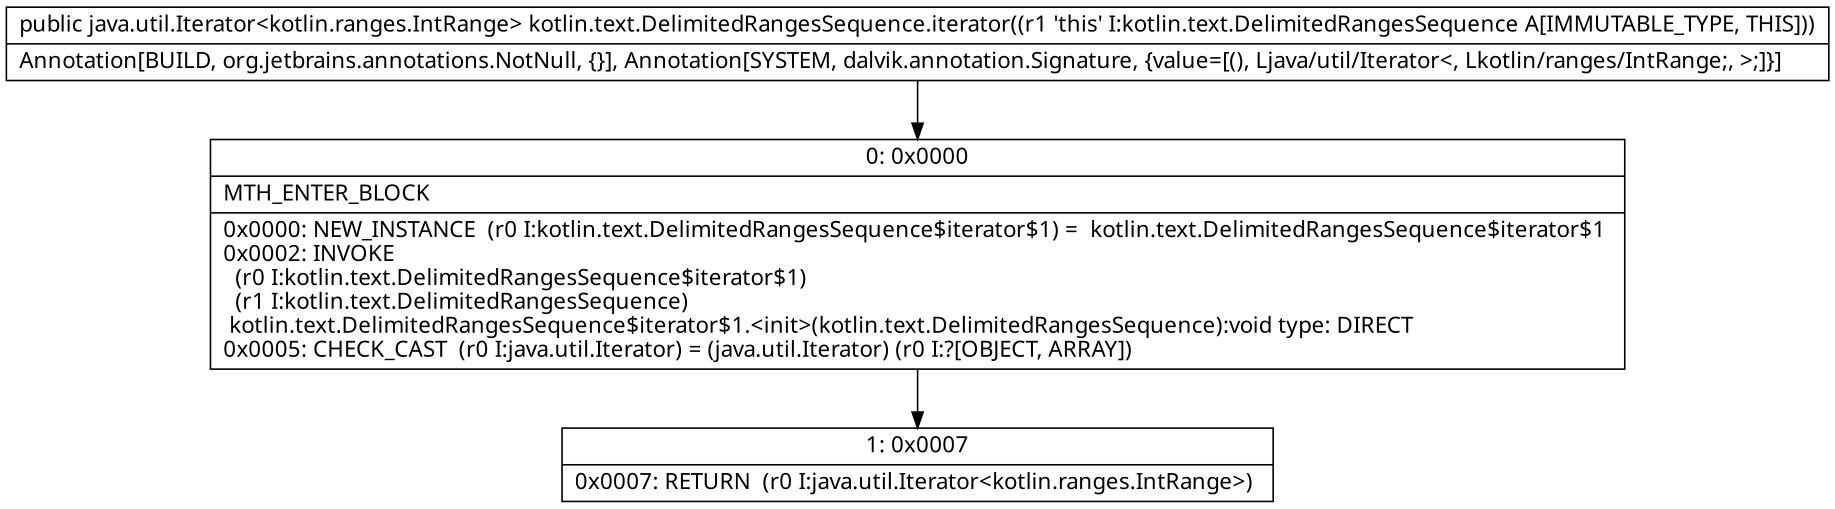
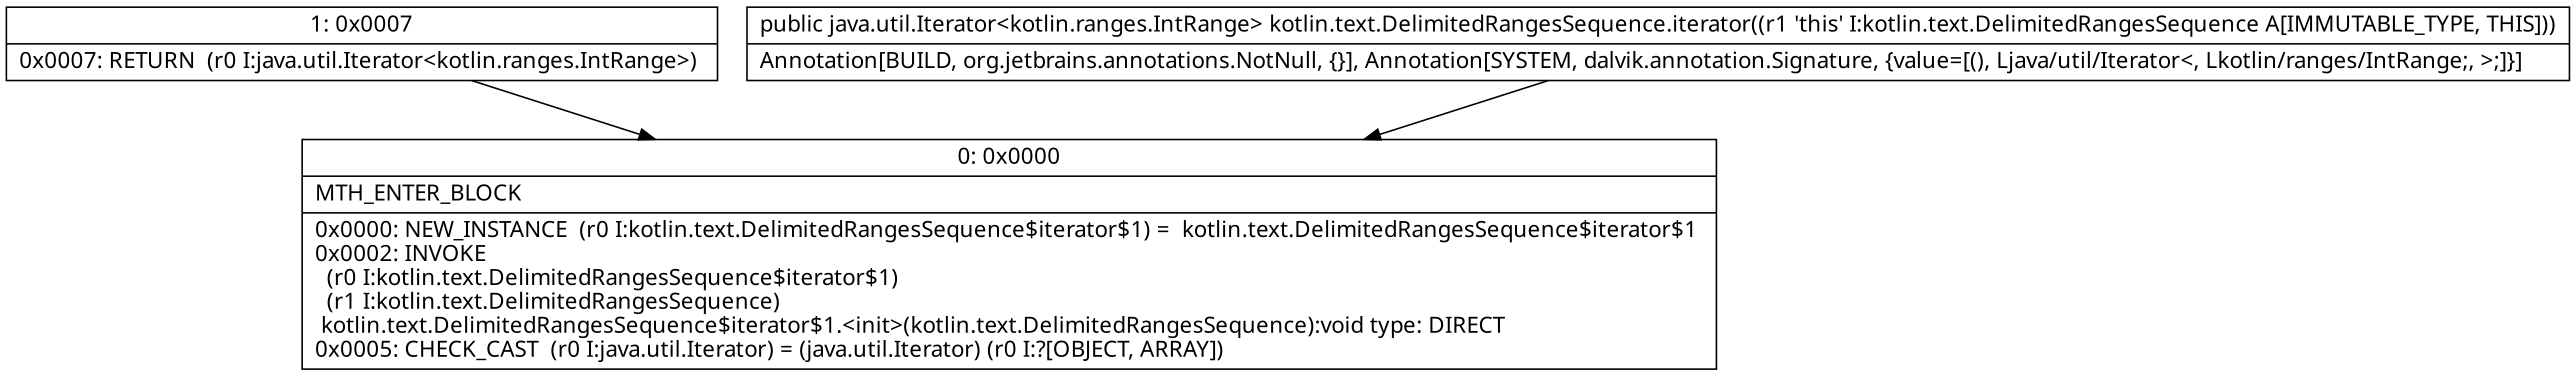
(918, 391) -> (556, 107)
